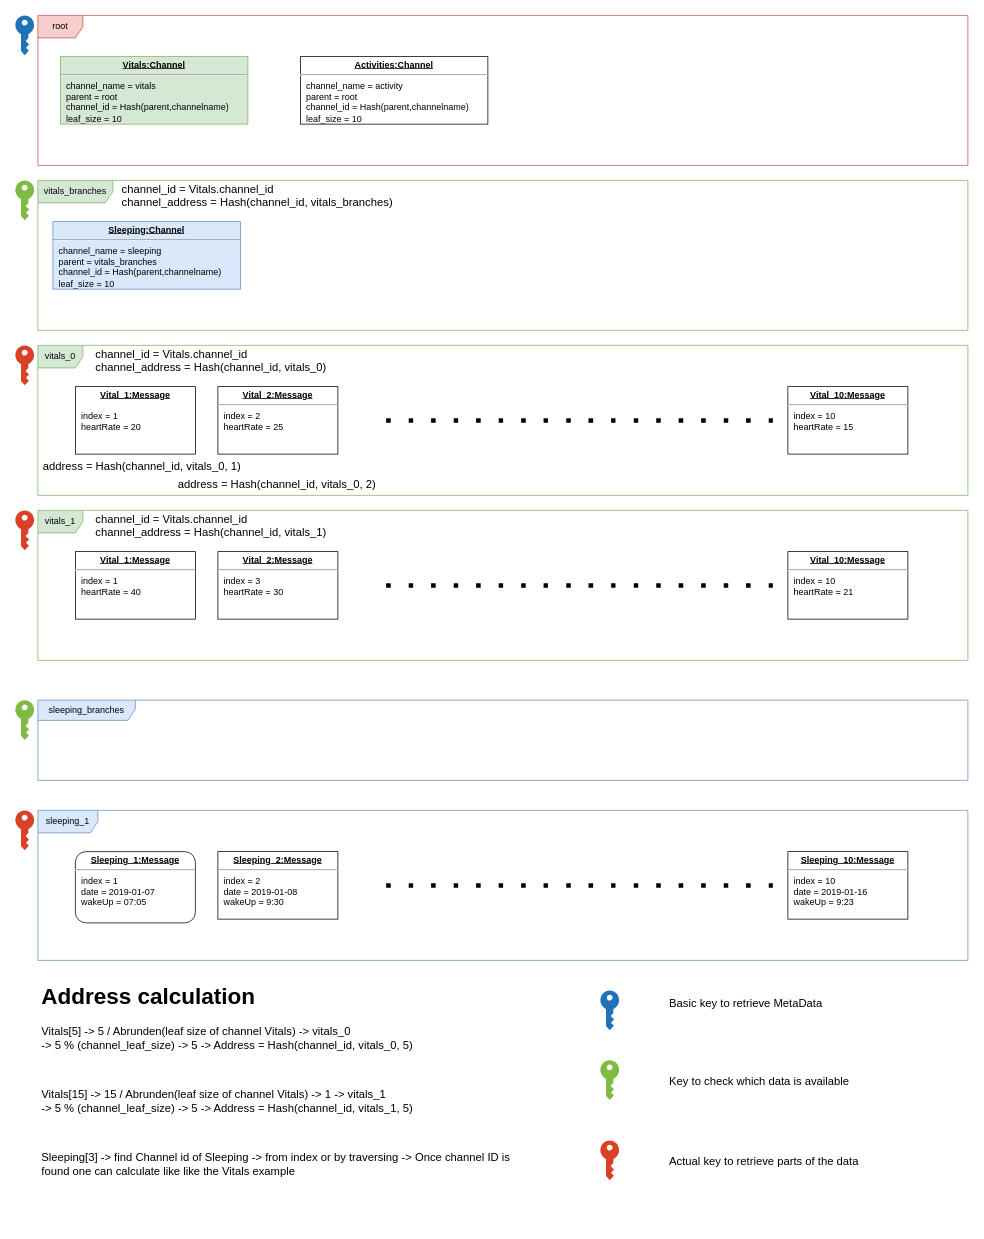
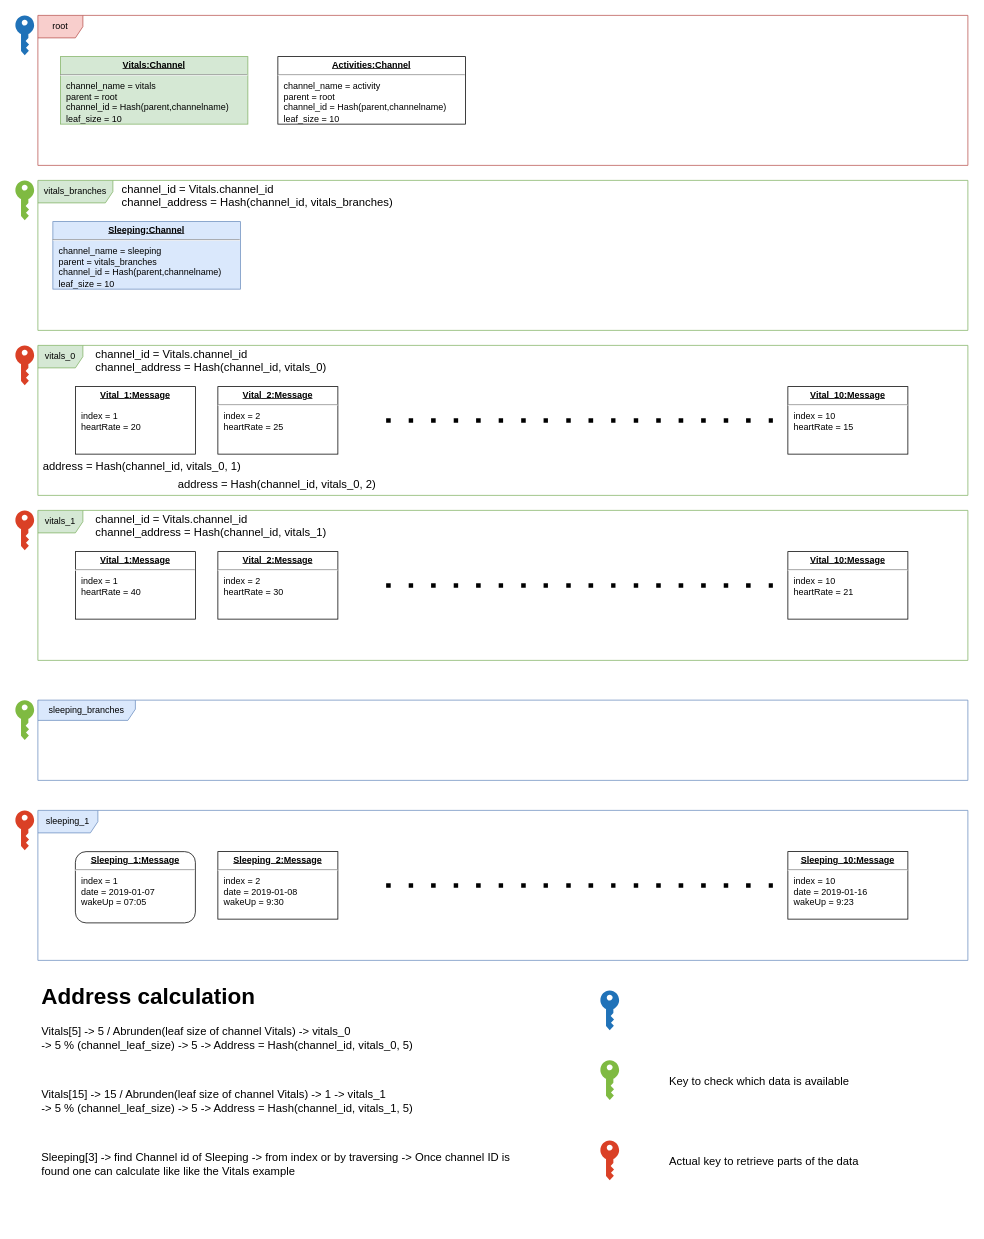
(394, 90) -> (372, 90)
(252, 568) -> (252, 568)
(762, 1003) -> none
